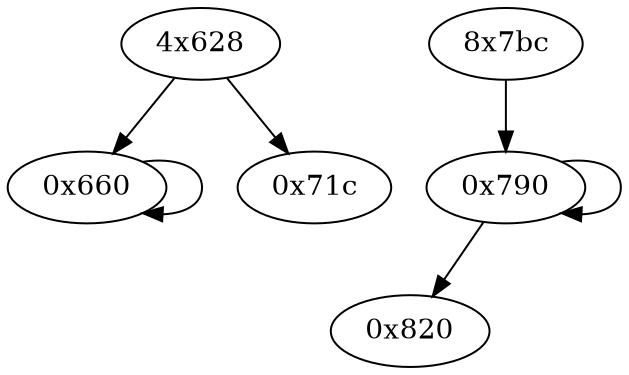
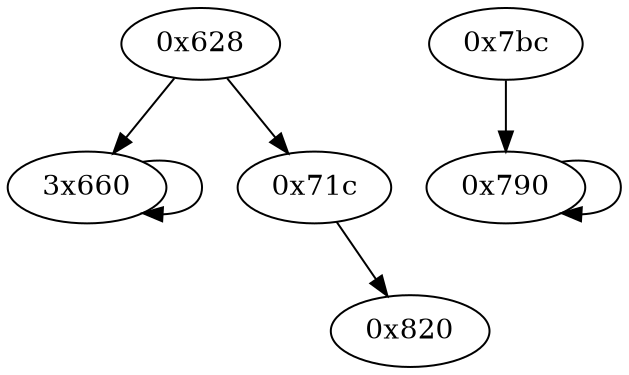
(201, 44) -> (201, 44)
(506, 44) -> (506, 44)
(87, 187) -> (87, 187)
(464, 251) -> (356, 251)
